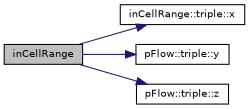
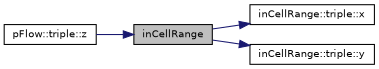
(182, 54) -> (312, 54)
(108, 73) -> (110, 35)
